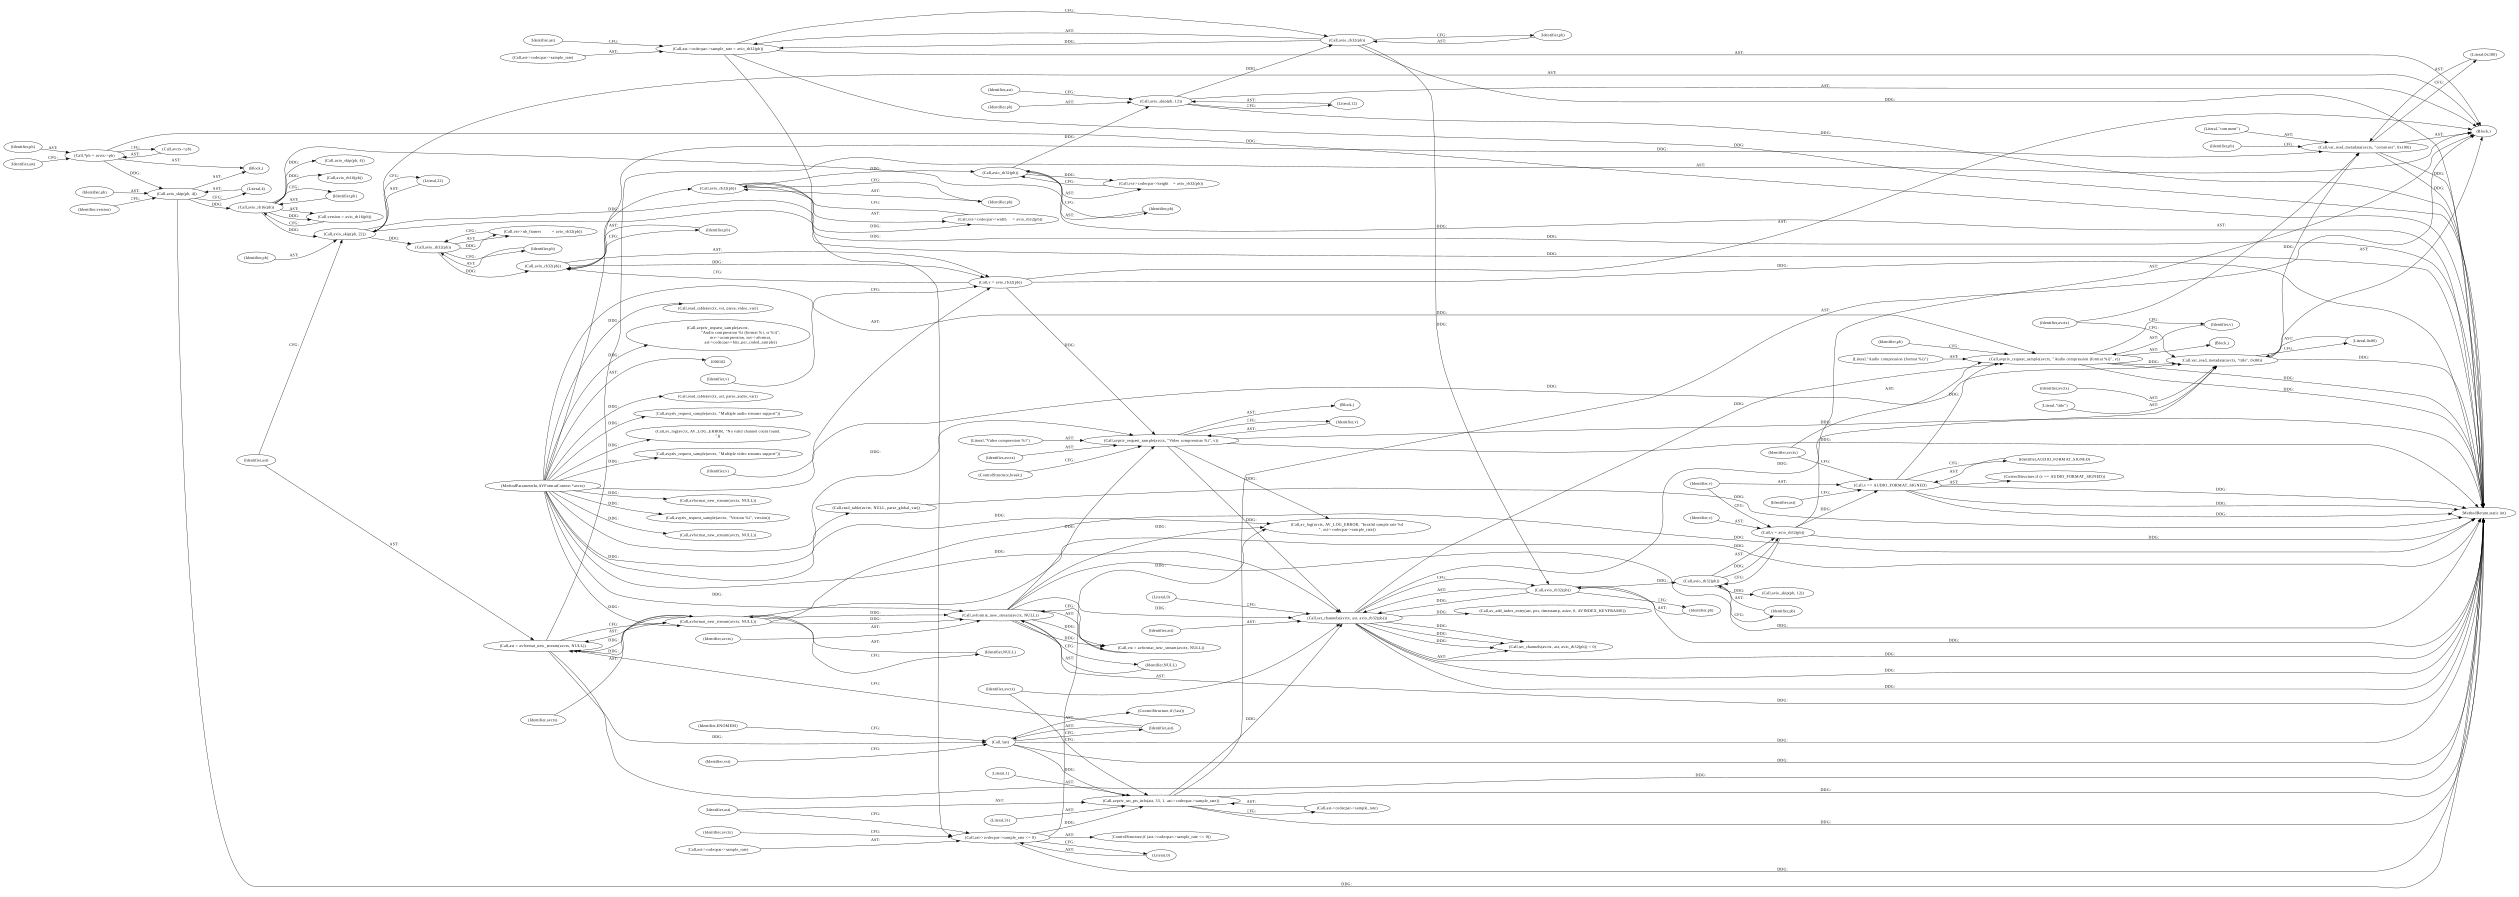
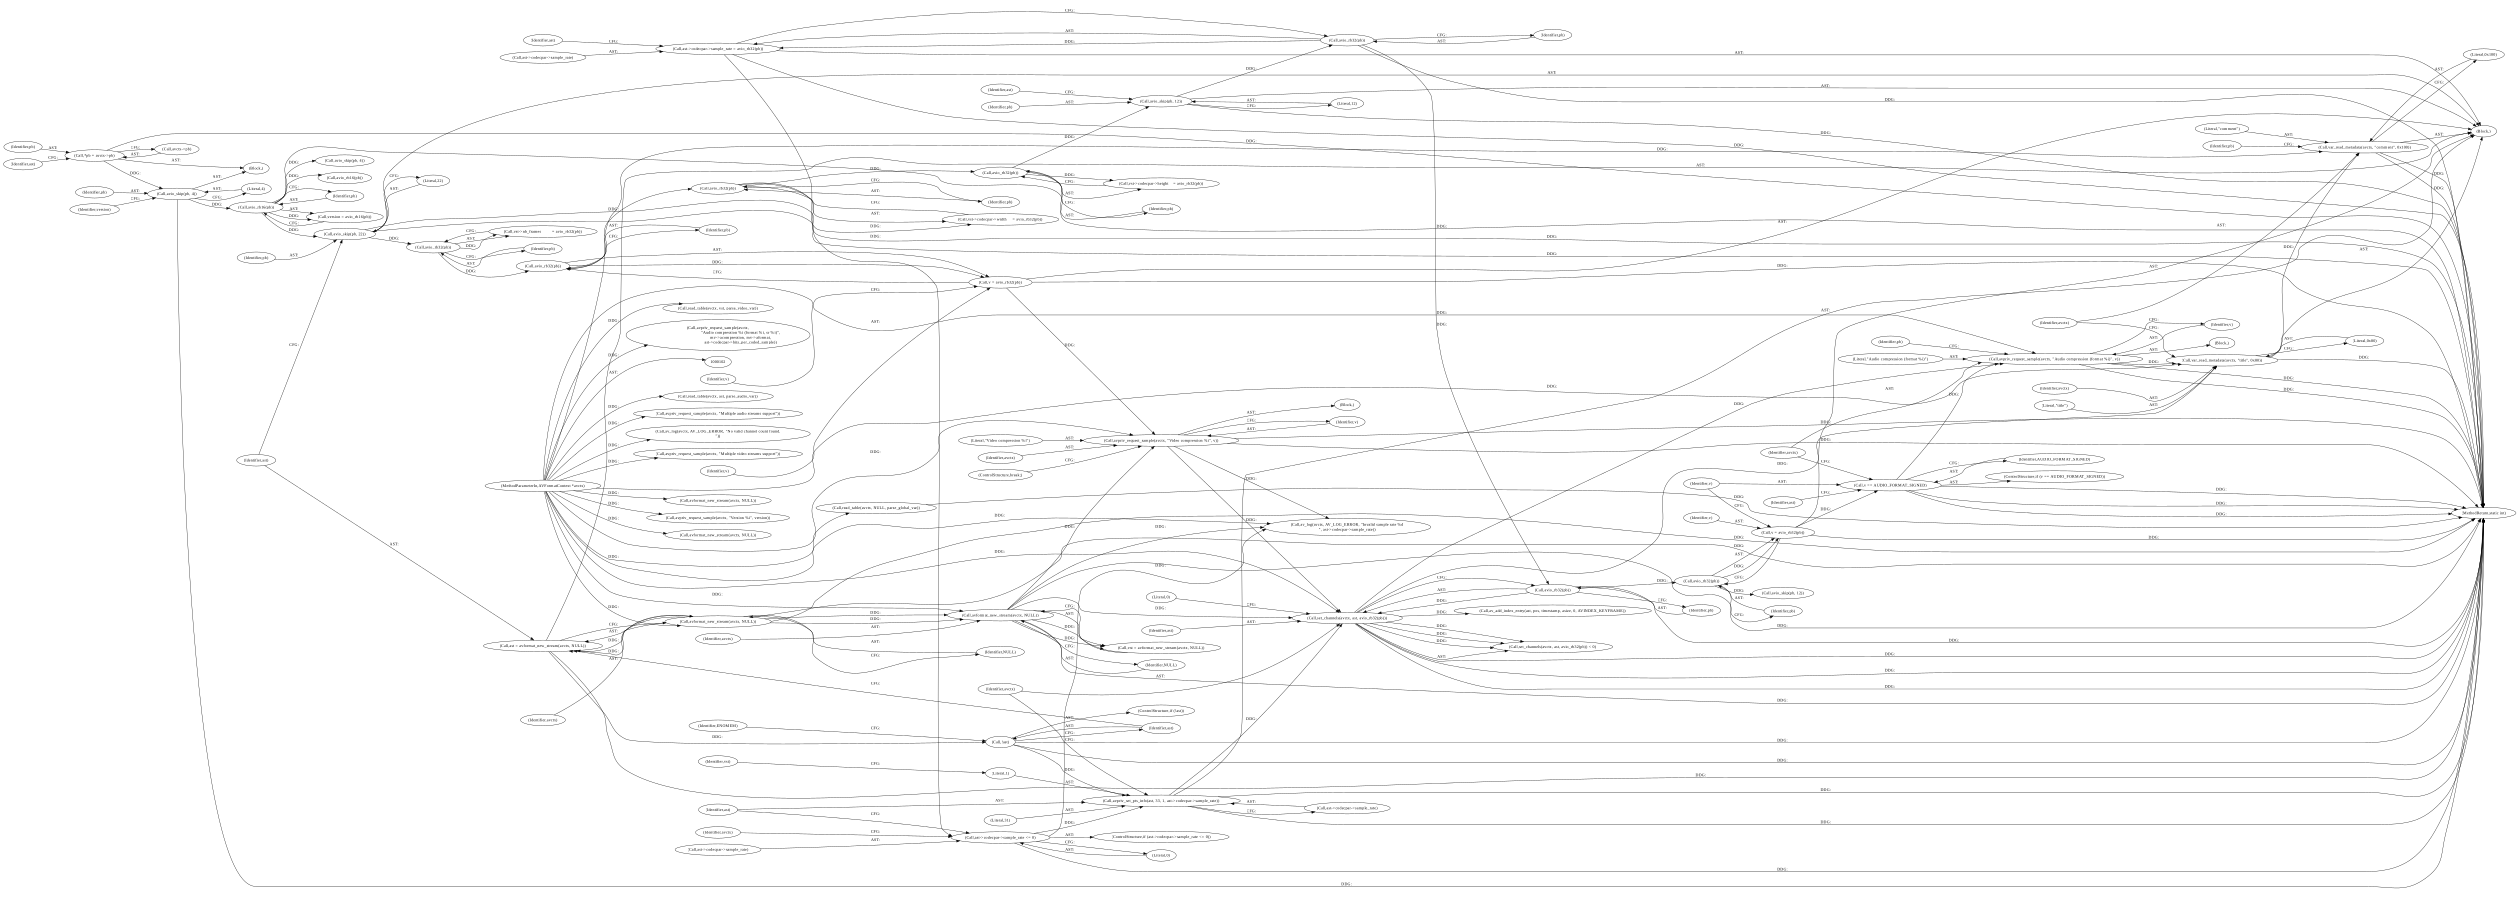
(861, 757) -> (860, 768)
